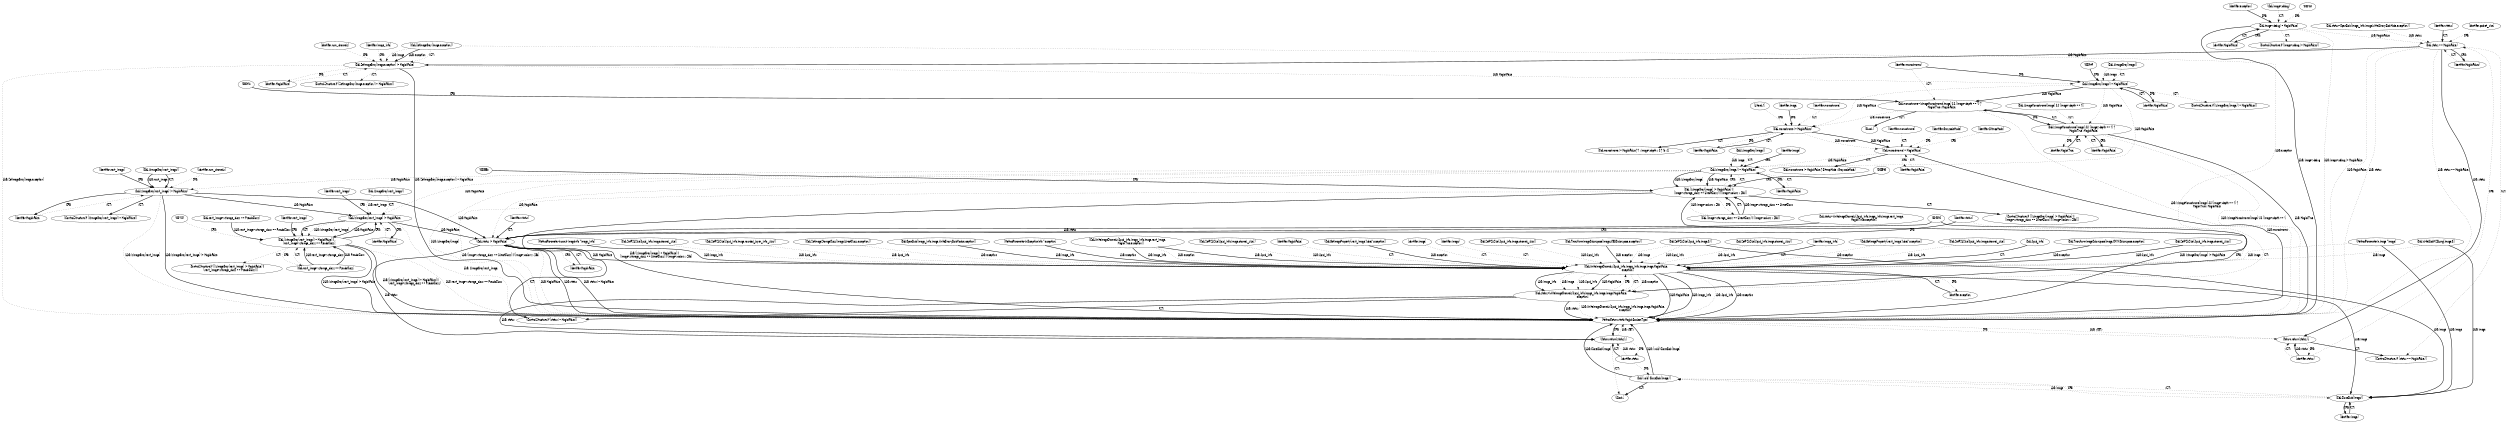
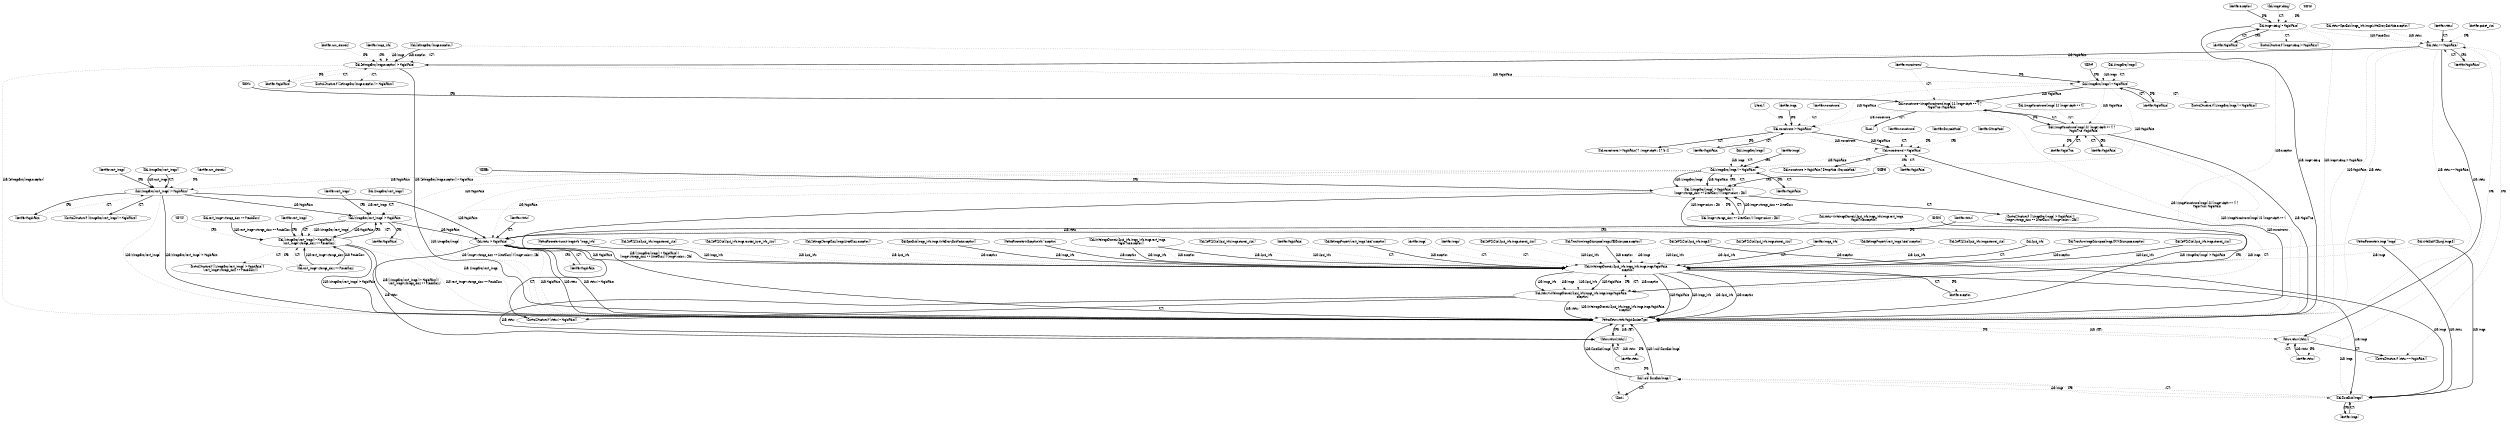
(2380, 36) -> (2380, 36)
(2504, 192) -> (2504, 192)
(1291, 231) -> (1291, 231)
none -> (2028, 323)
(2456, 330) -> (2456, 330)
